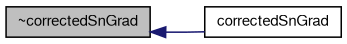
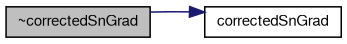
(185, 32) -> (170, 12)
